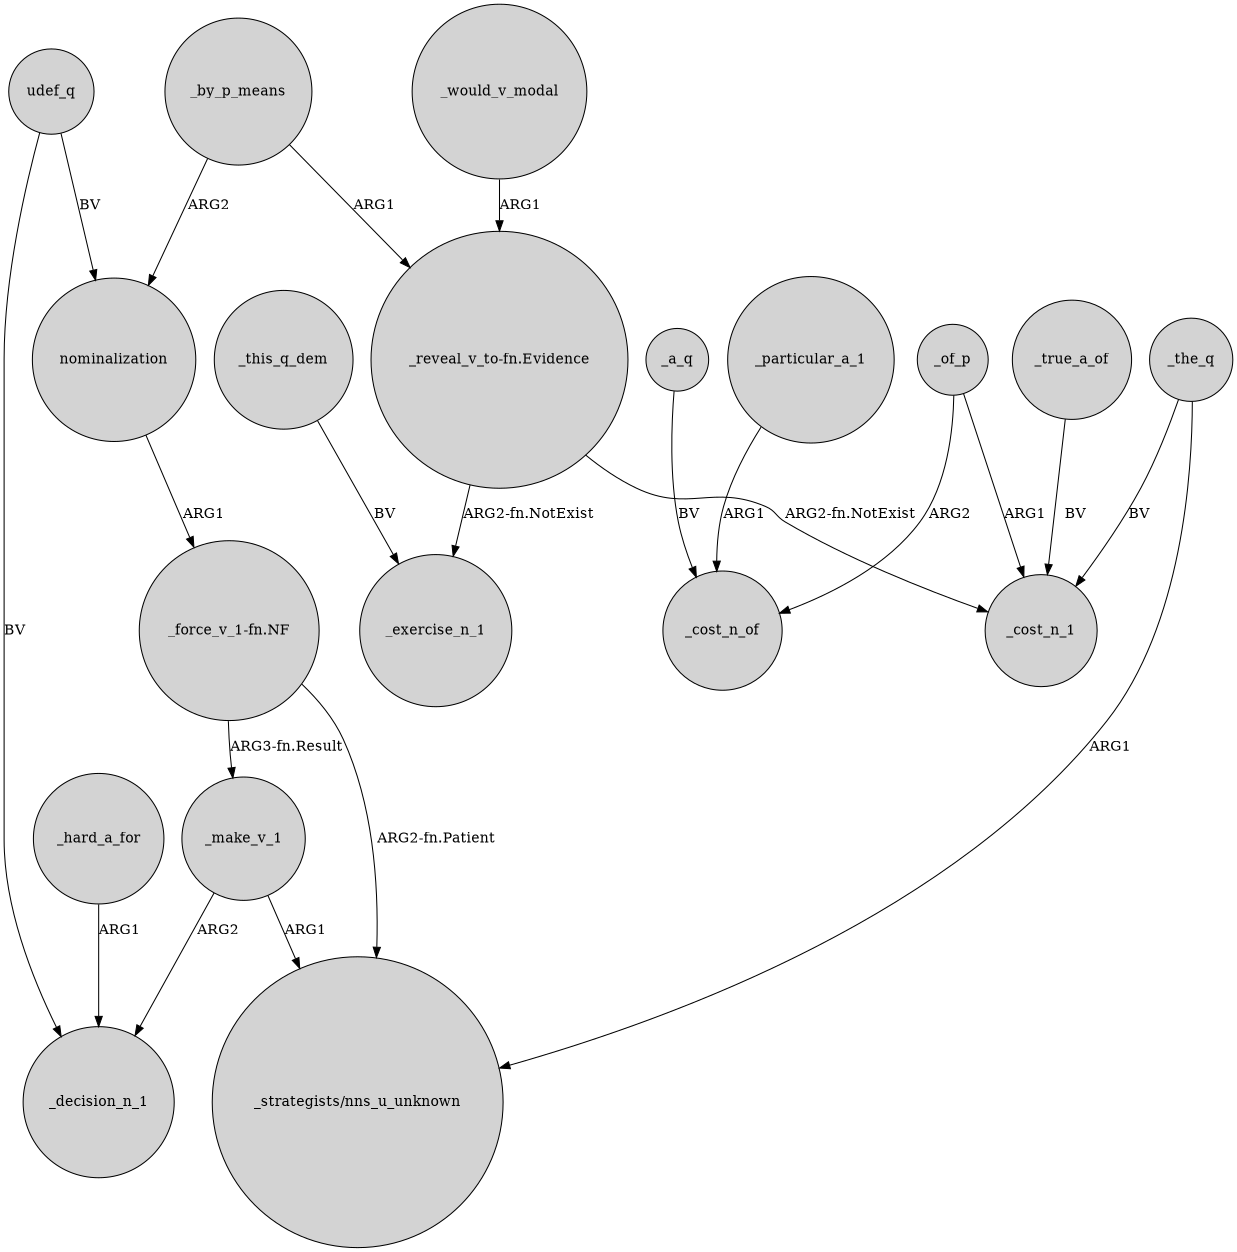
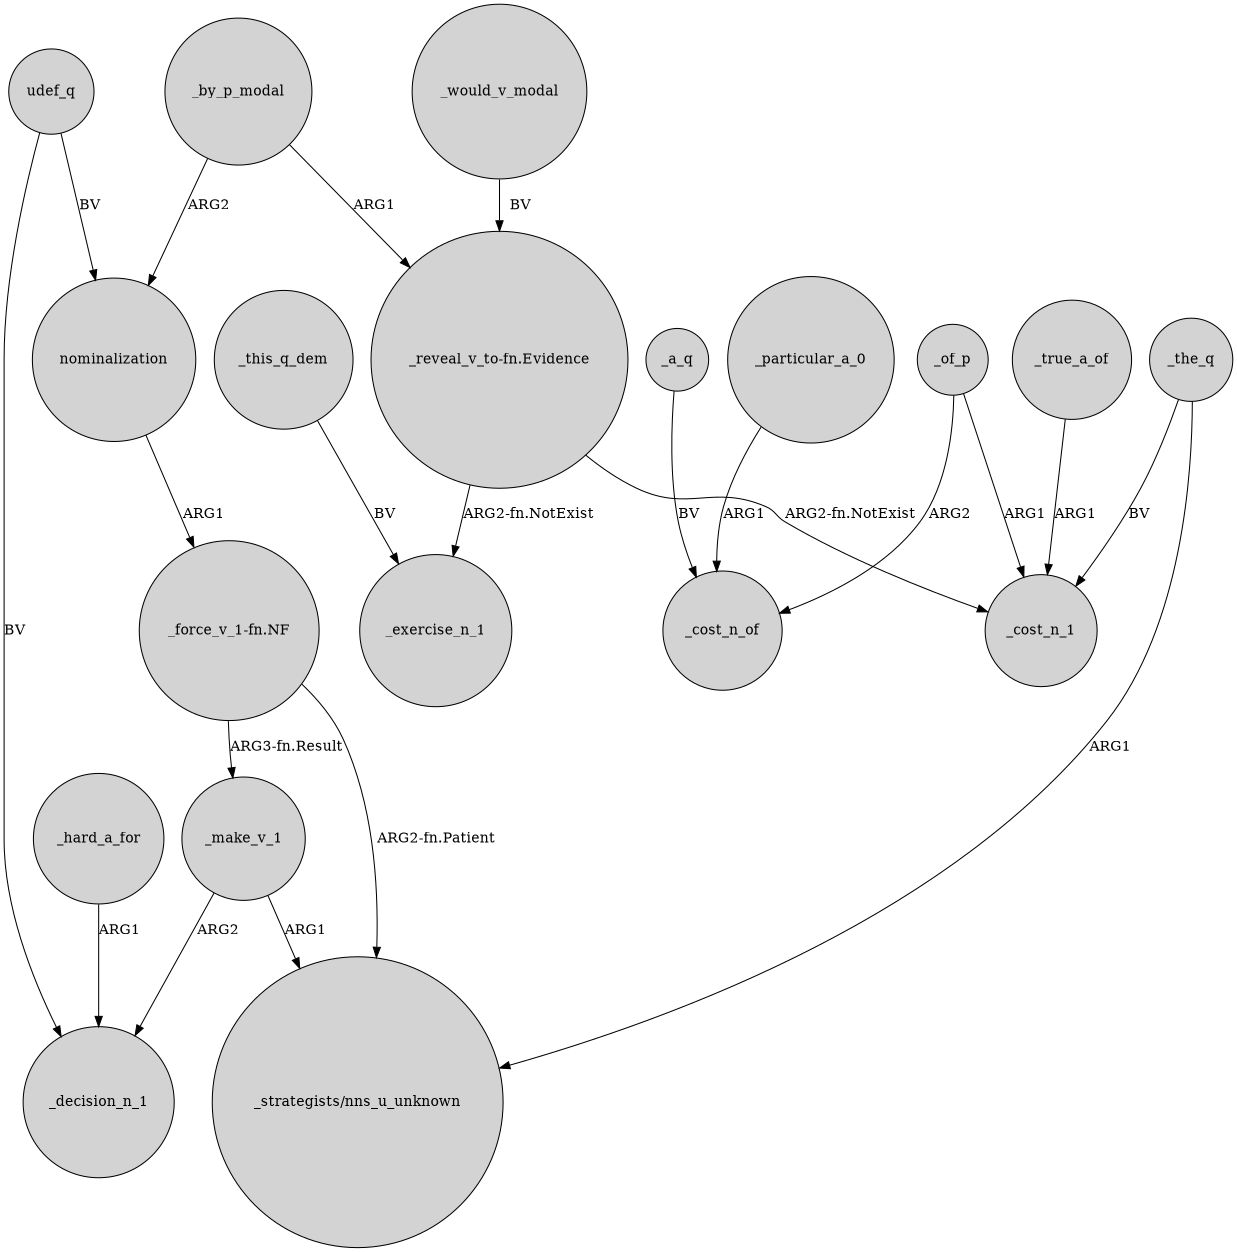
(238, 92) -> (238, 92)
(521, 205) -> (521, 205)
(811, 360) -> (811, 360)
(1076, 514) -> (1076, 514)
